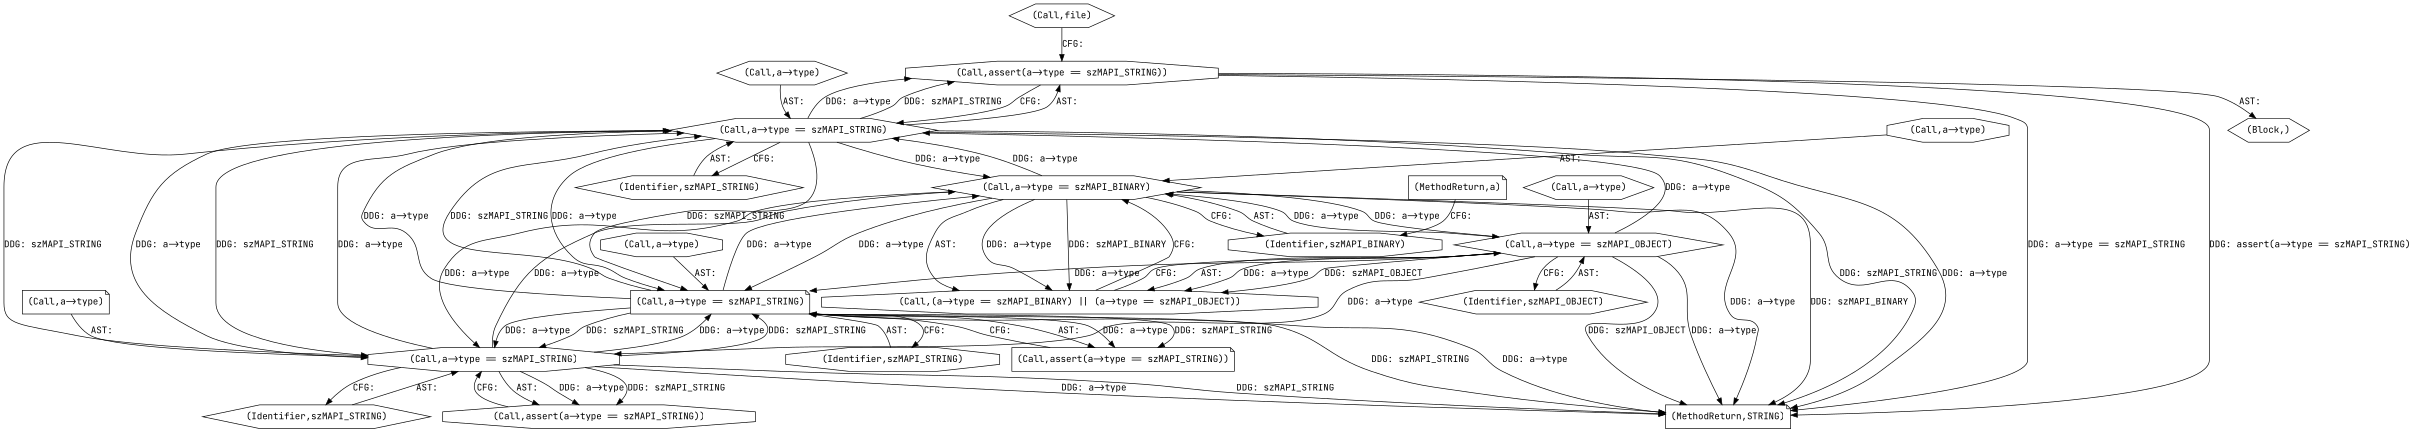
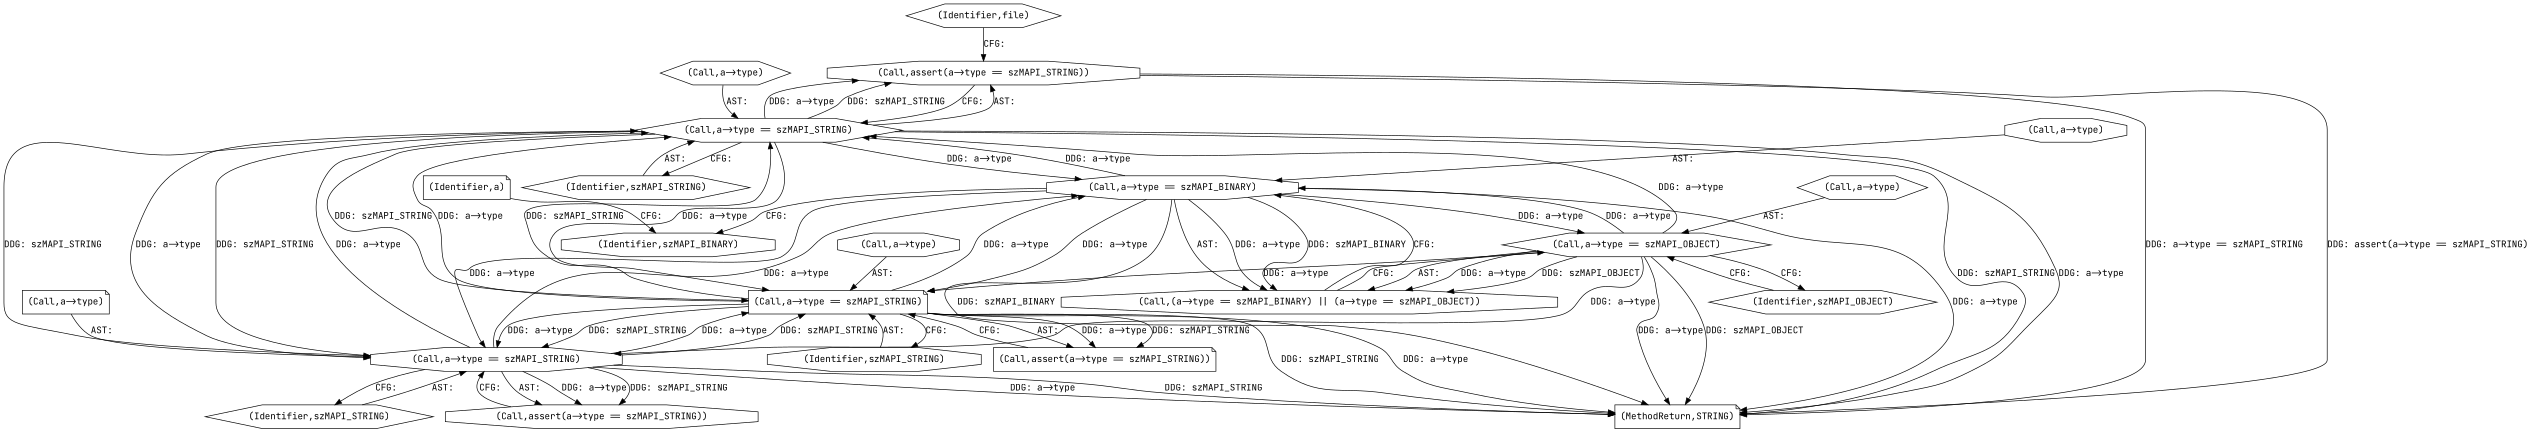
(1062, 16) -> (984, 16)
(2269, 130) -> none
(1066, 188) -> (1172, 188)
(1458, 188) -> (467, 188)
(1232, 209) -> none
(1592, 274) -> (1743, 274)
